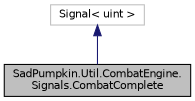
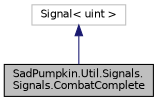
(97, 80) -> (79, 80)
